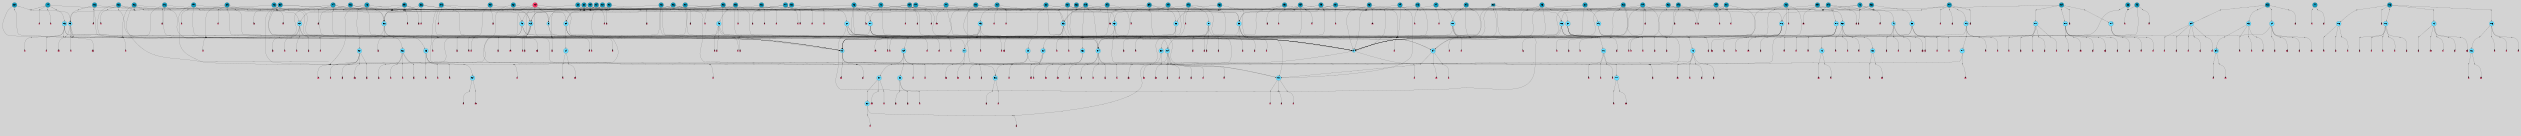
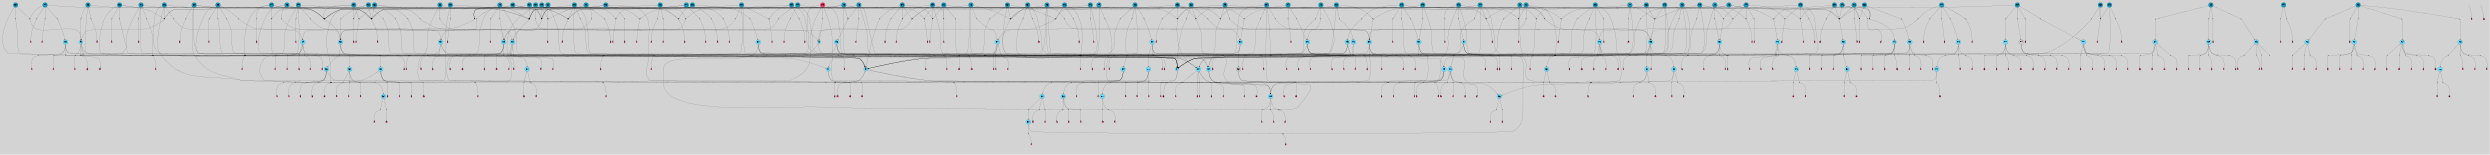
(1493, 5) -> (1267, 5)
(2111, 24) -> (2021, 42)
(1161, 51) -> (1239, 69)
(2216, 51) -> none
